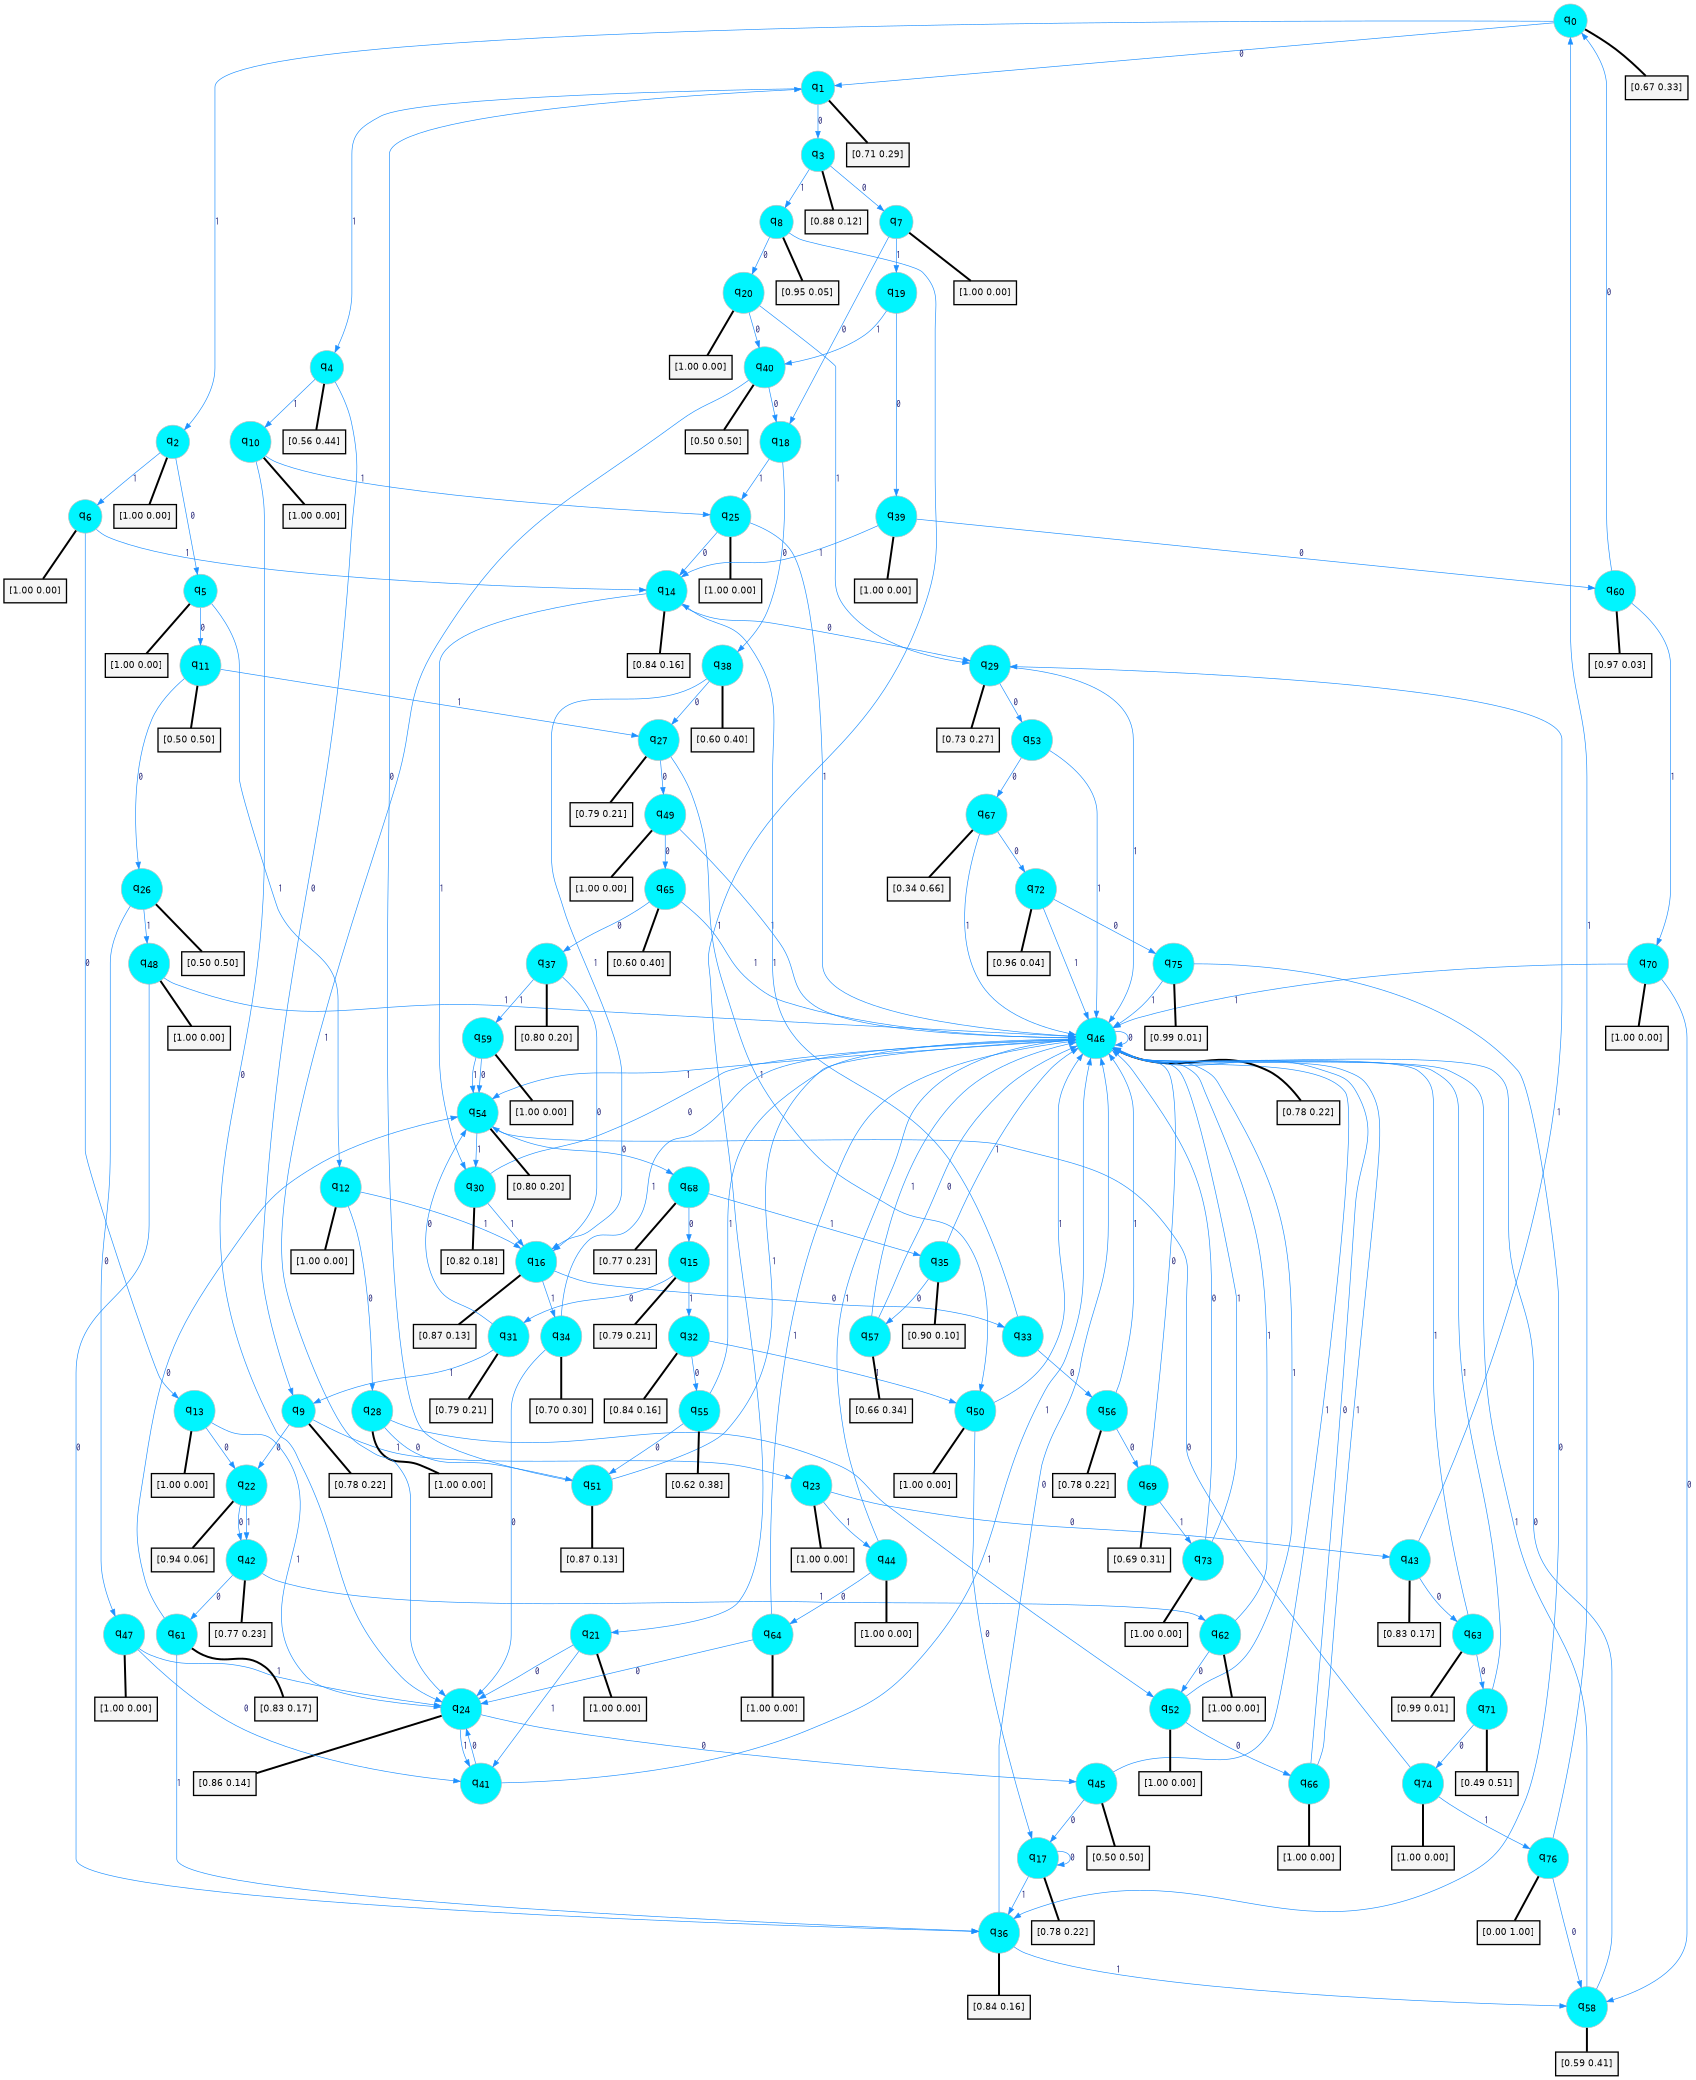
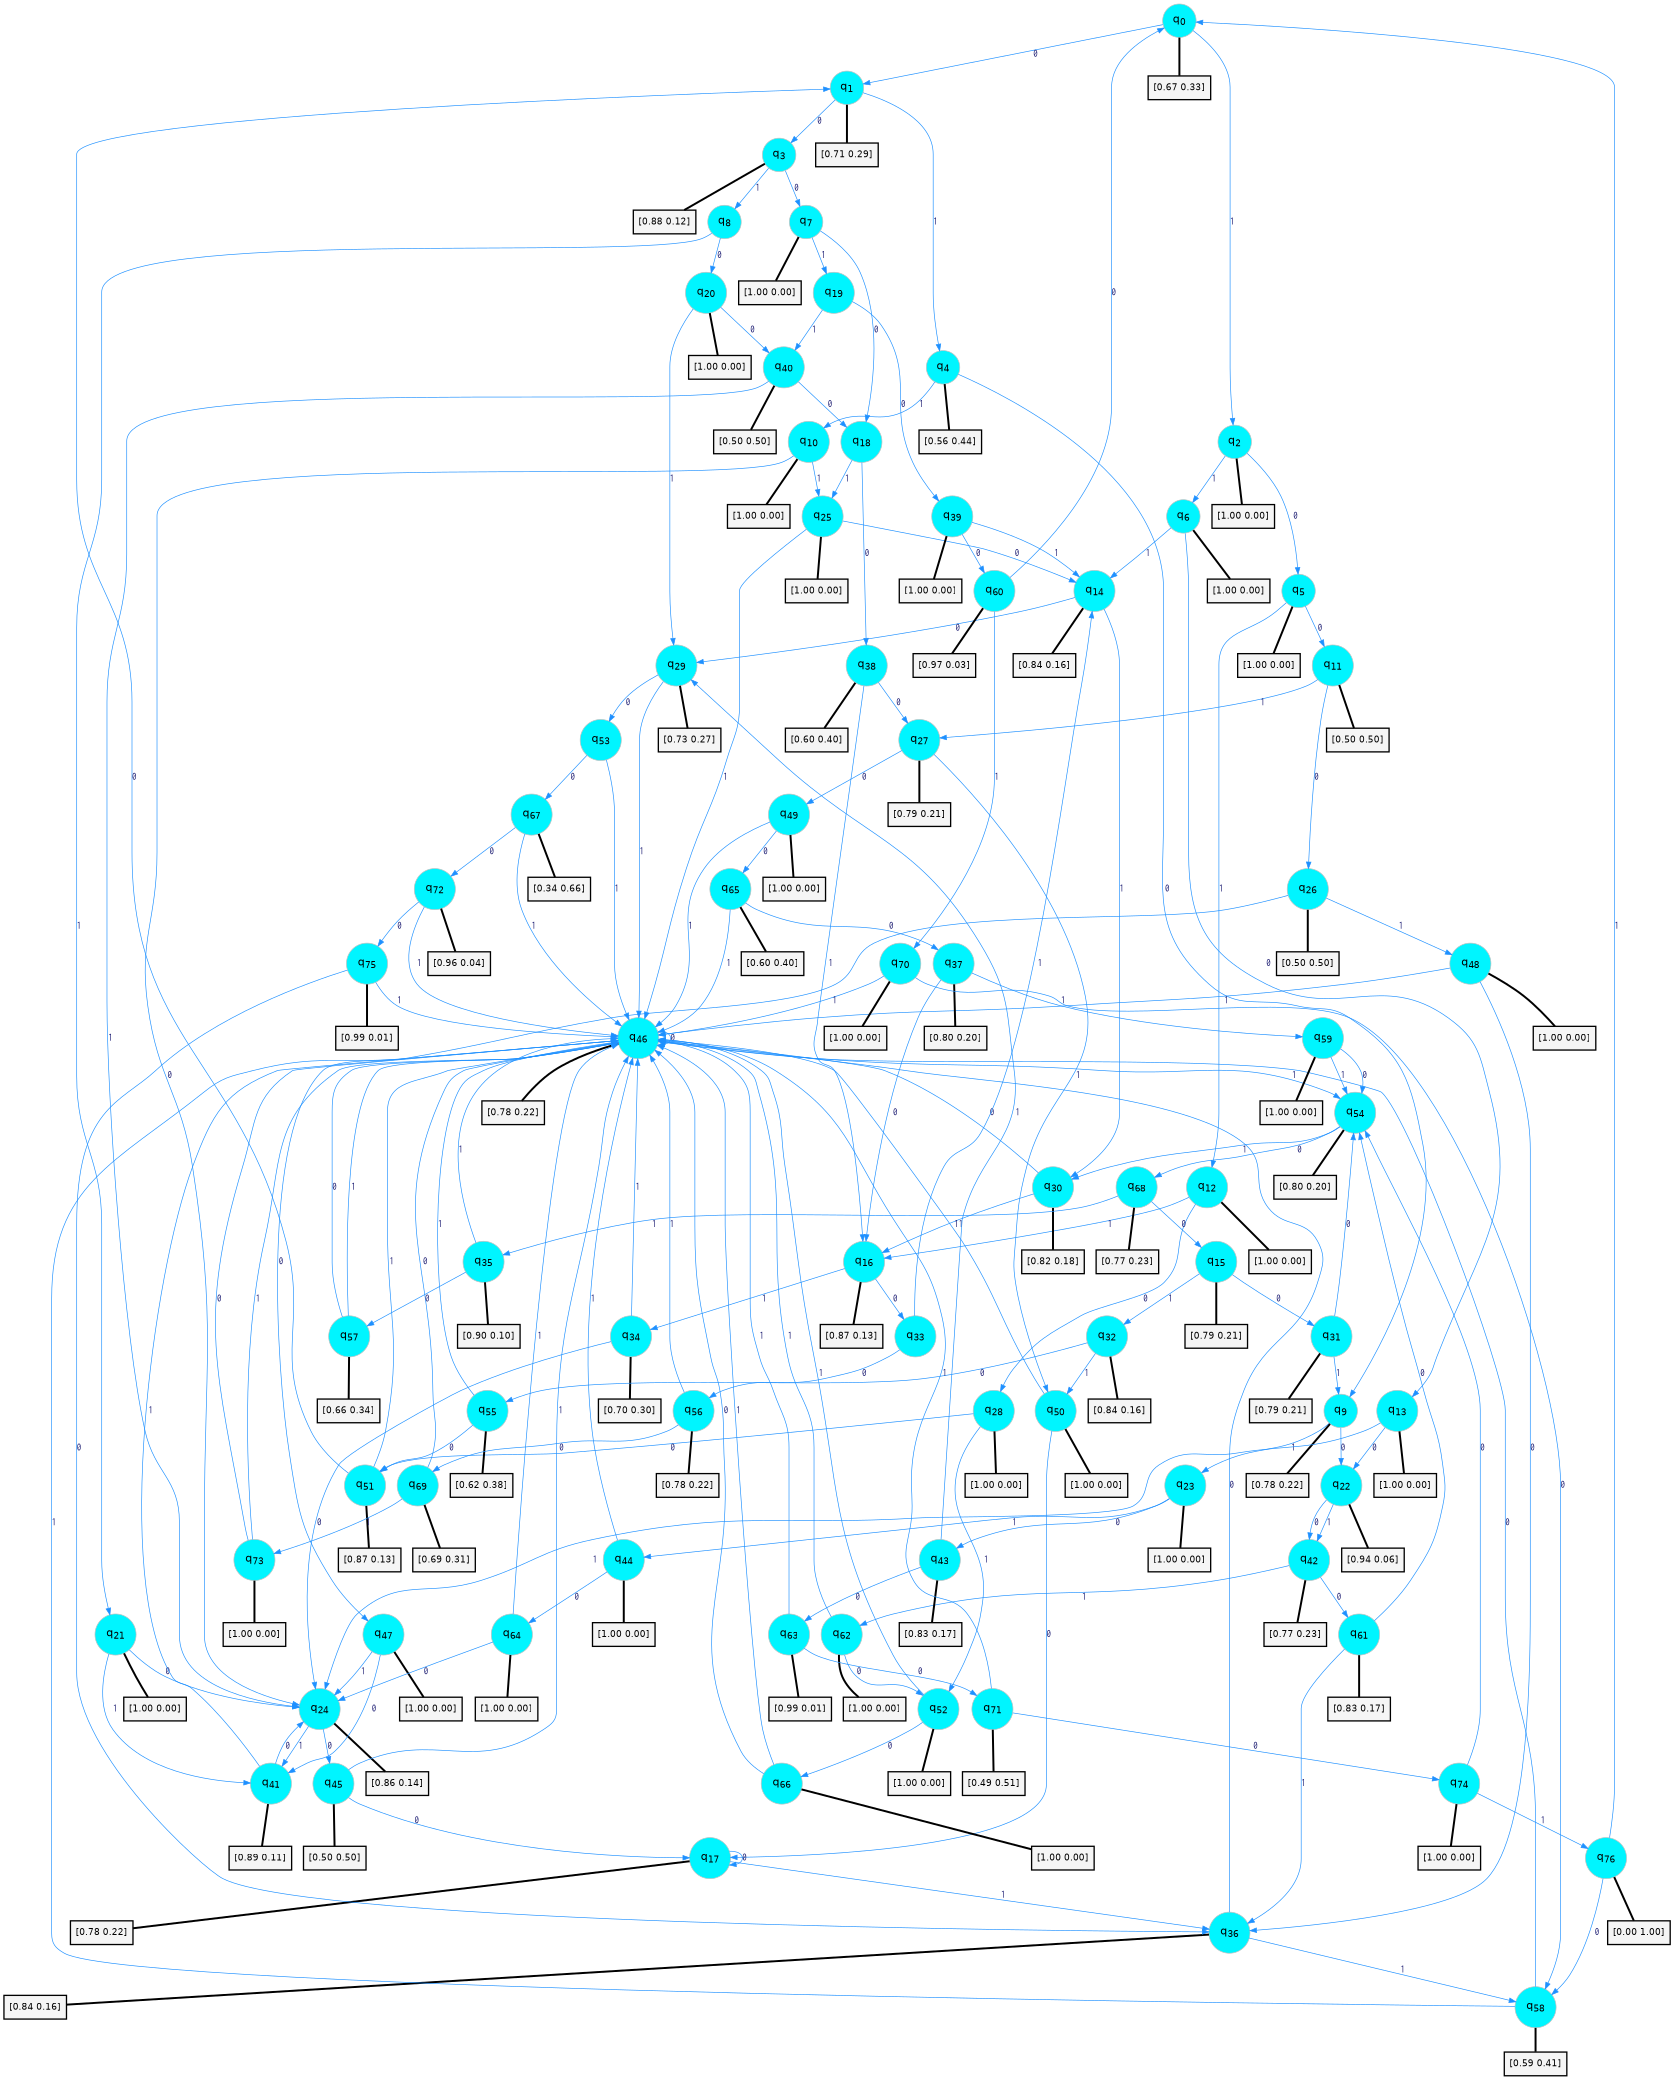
(807, 293) -> none
none -> (260, 1858)
